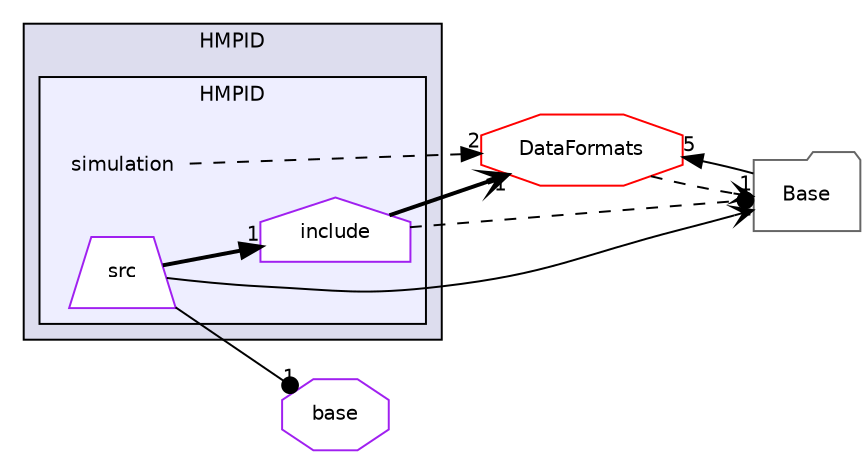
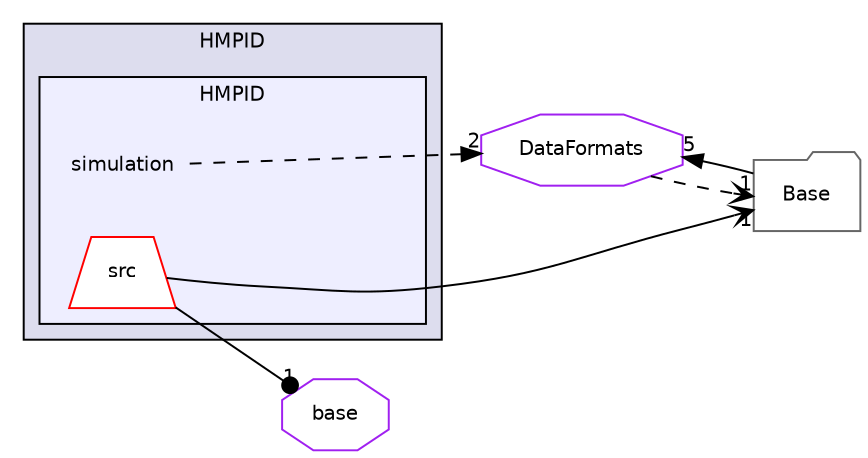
(582, 150) -> (582, 150)
(335, 233) -> none
(122, 273) -> (122, 273)
